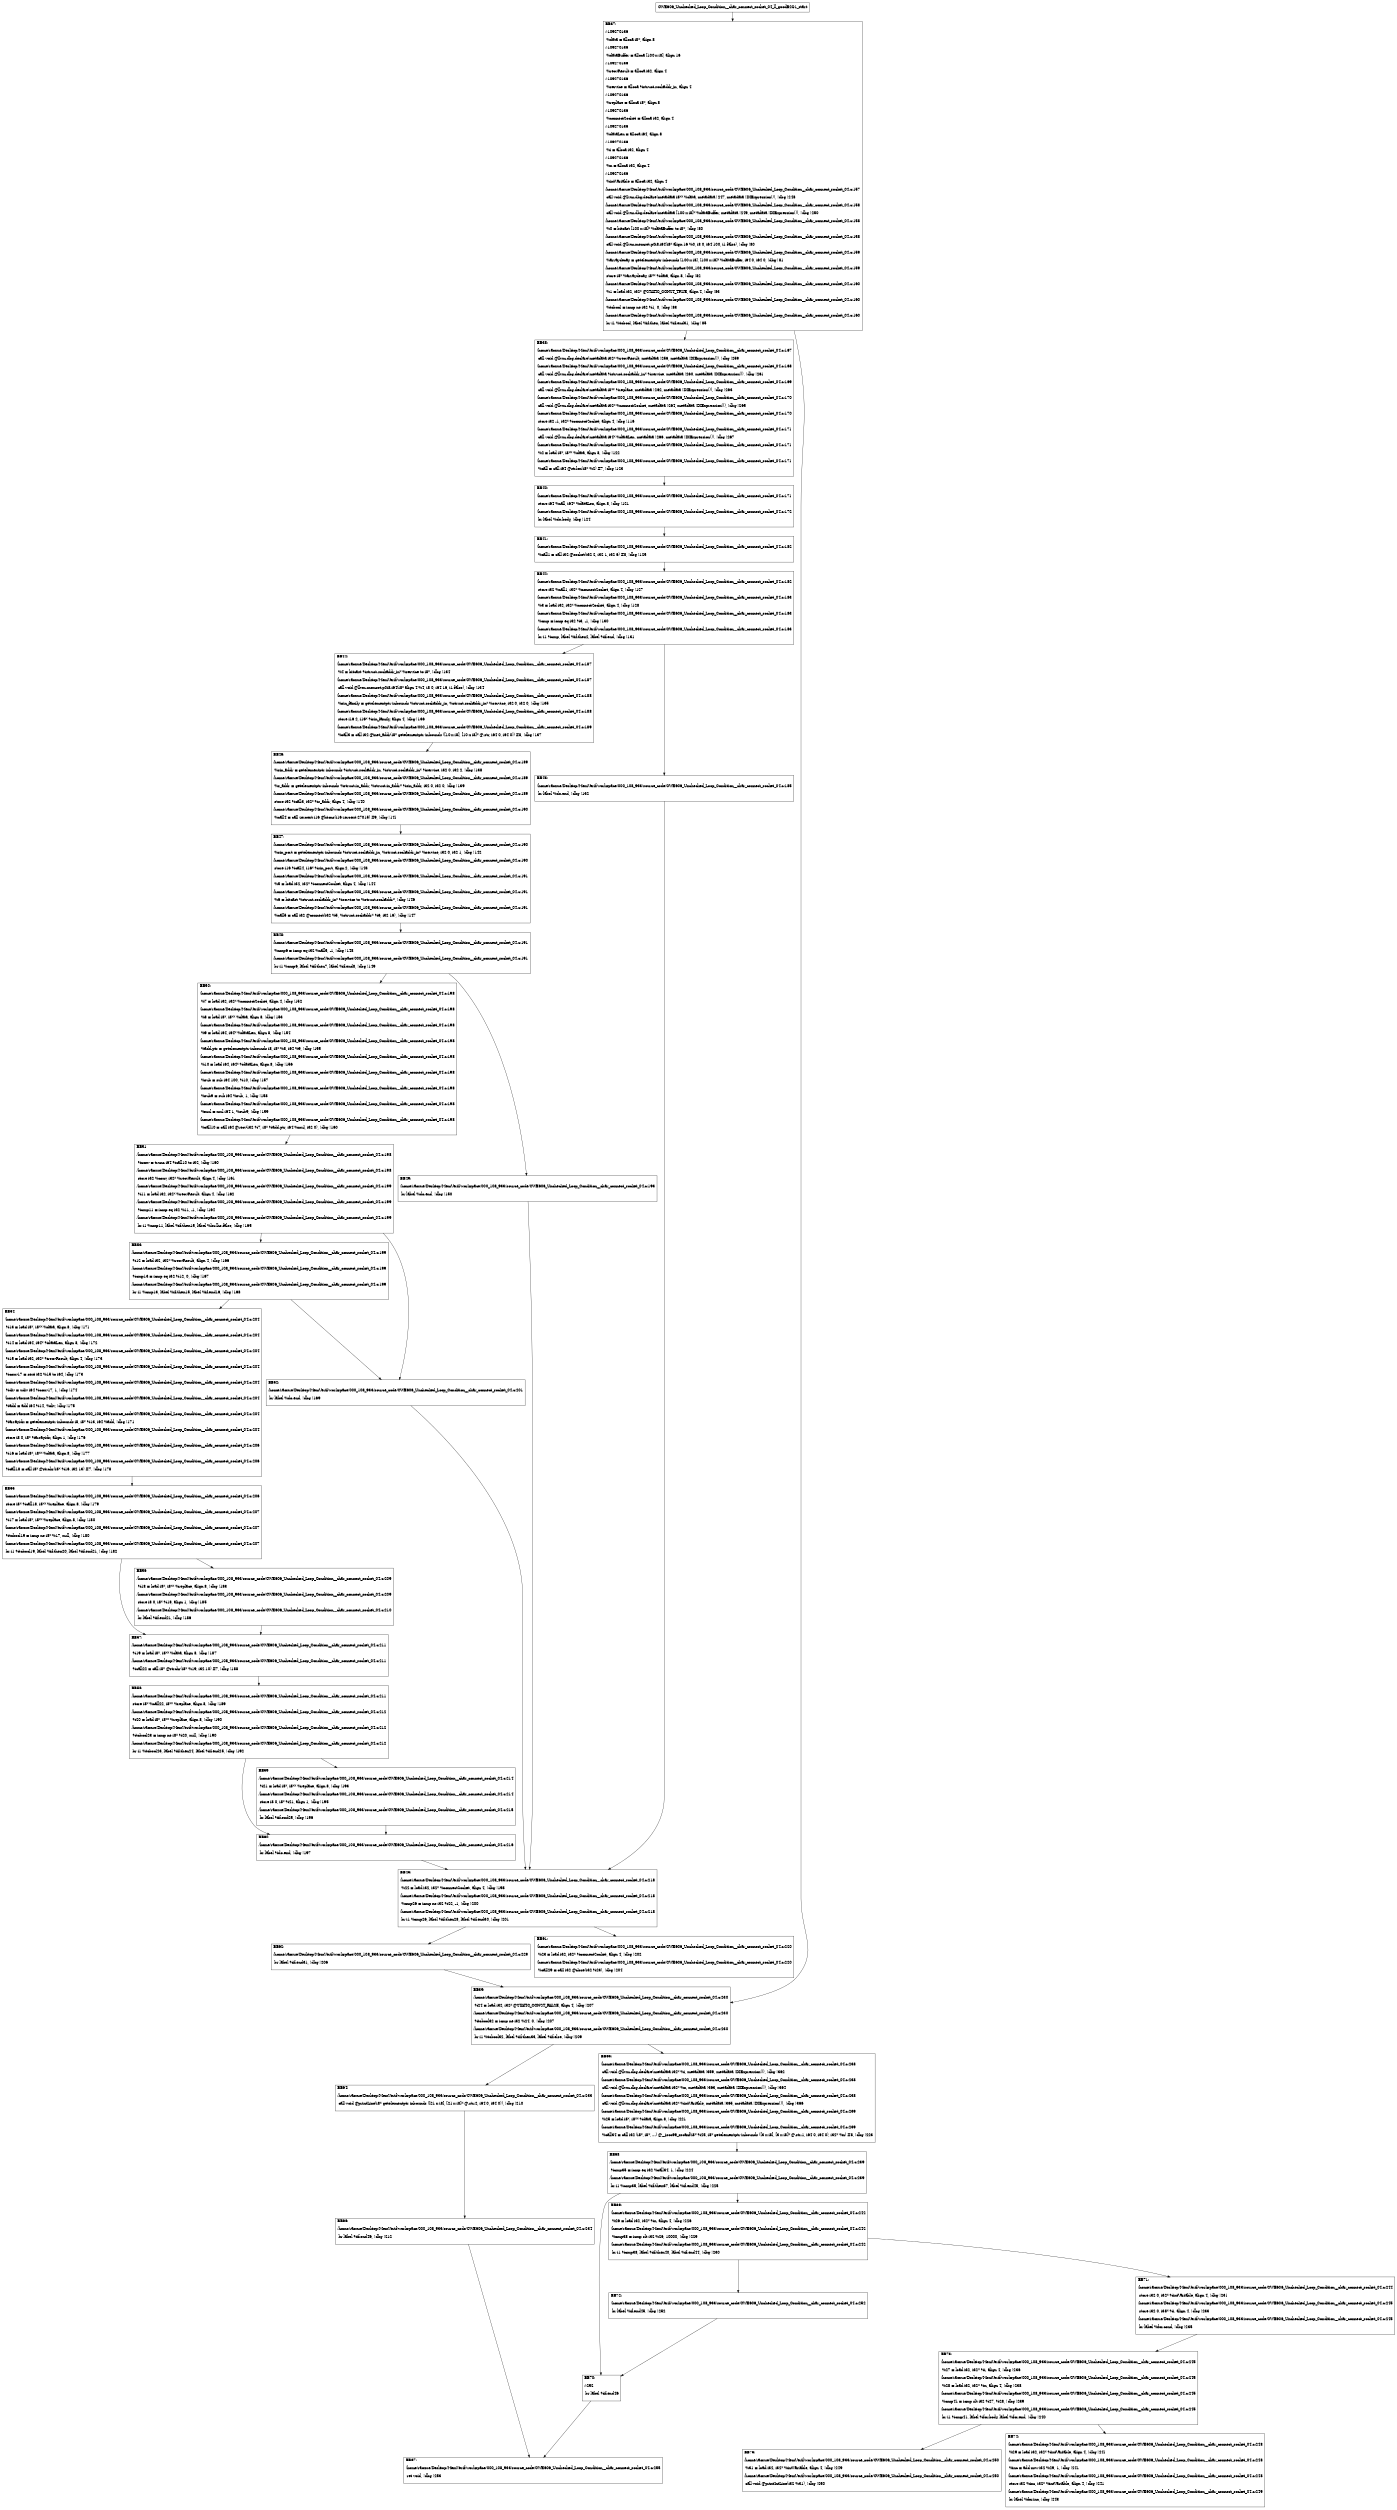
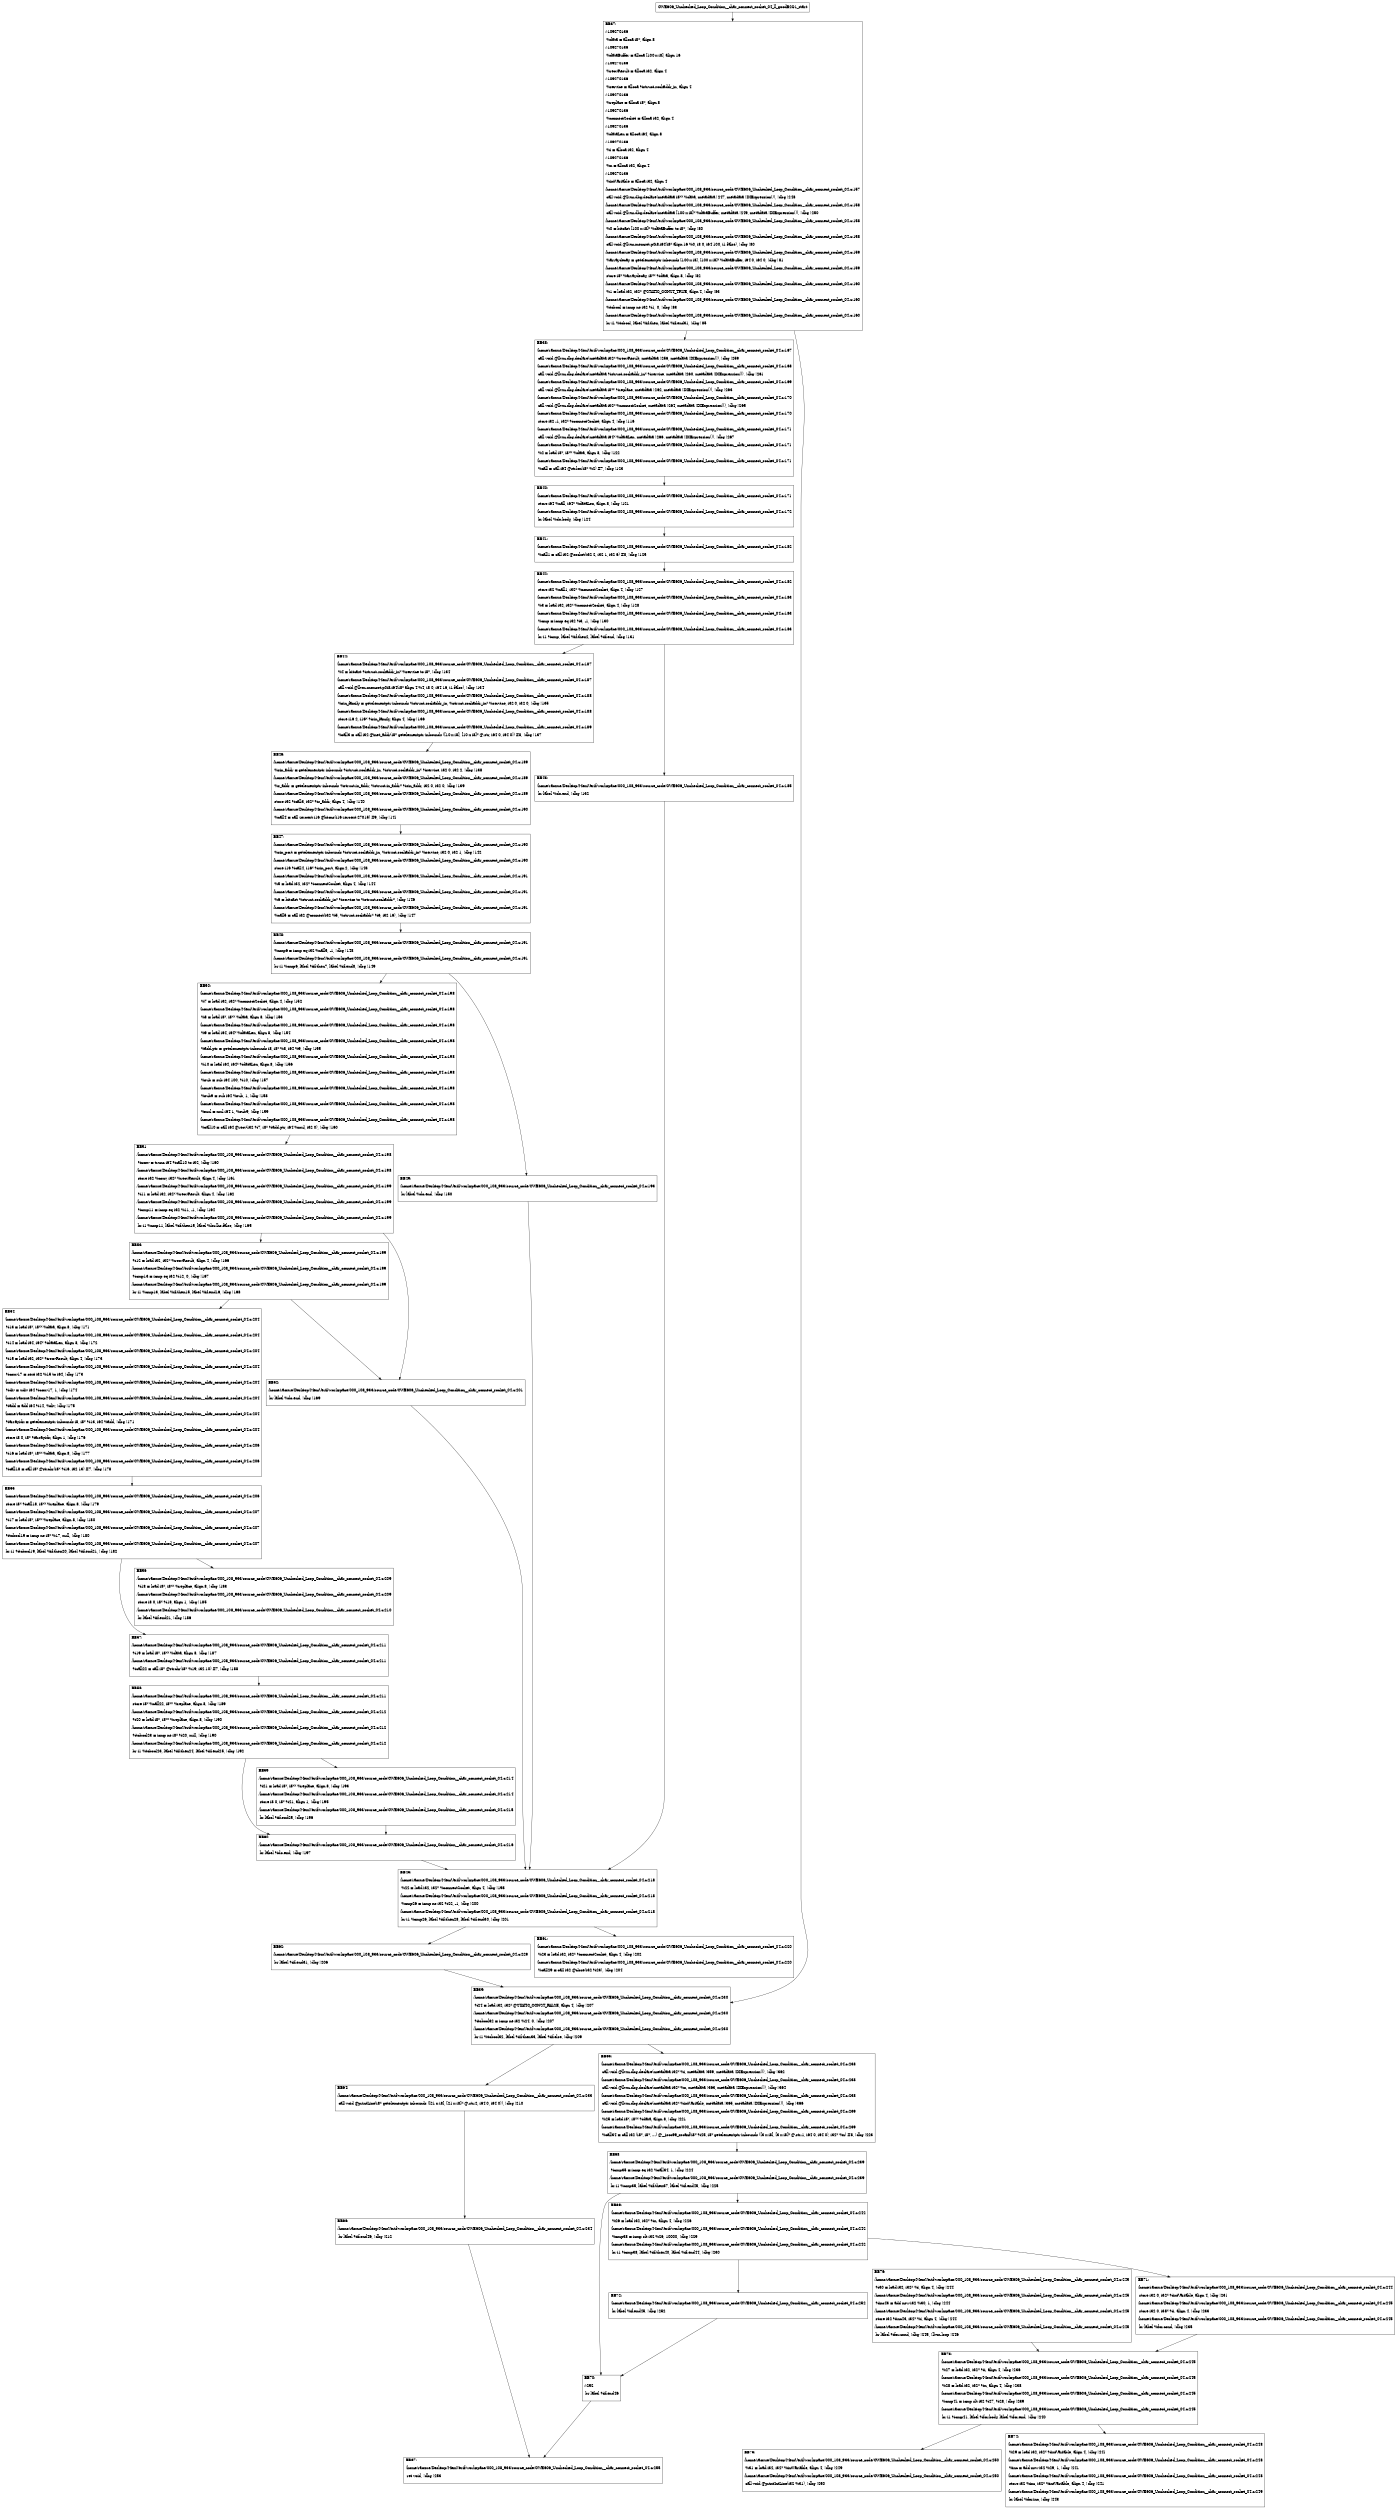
(261, 1629) -> none
none -> (1002, 2306)
